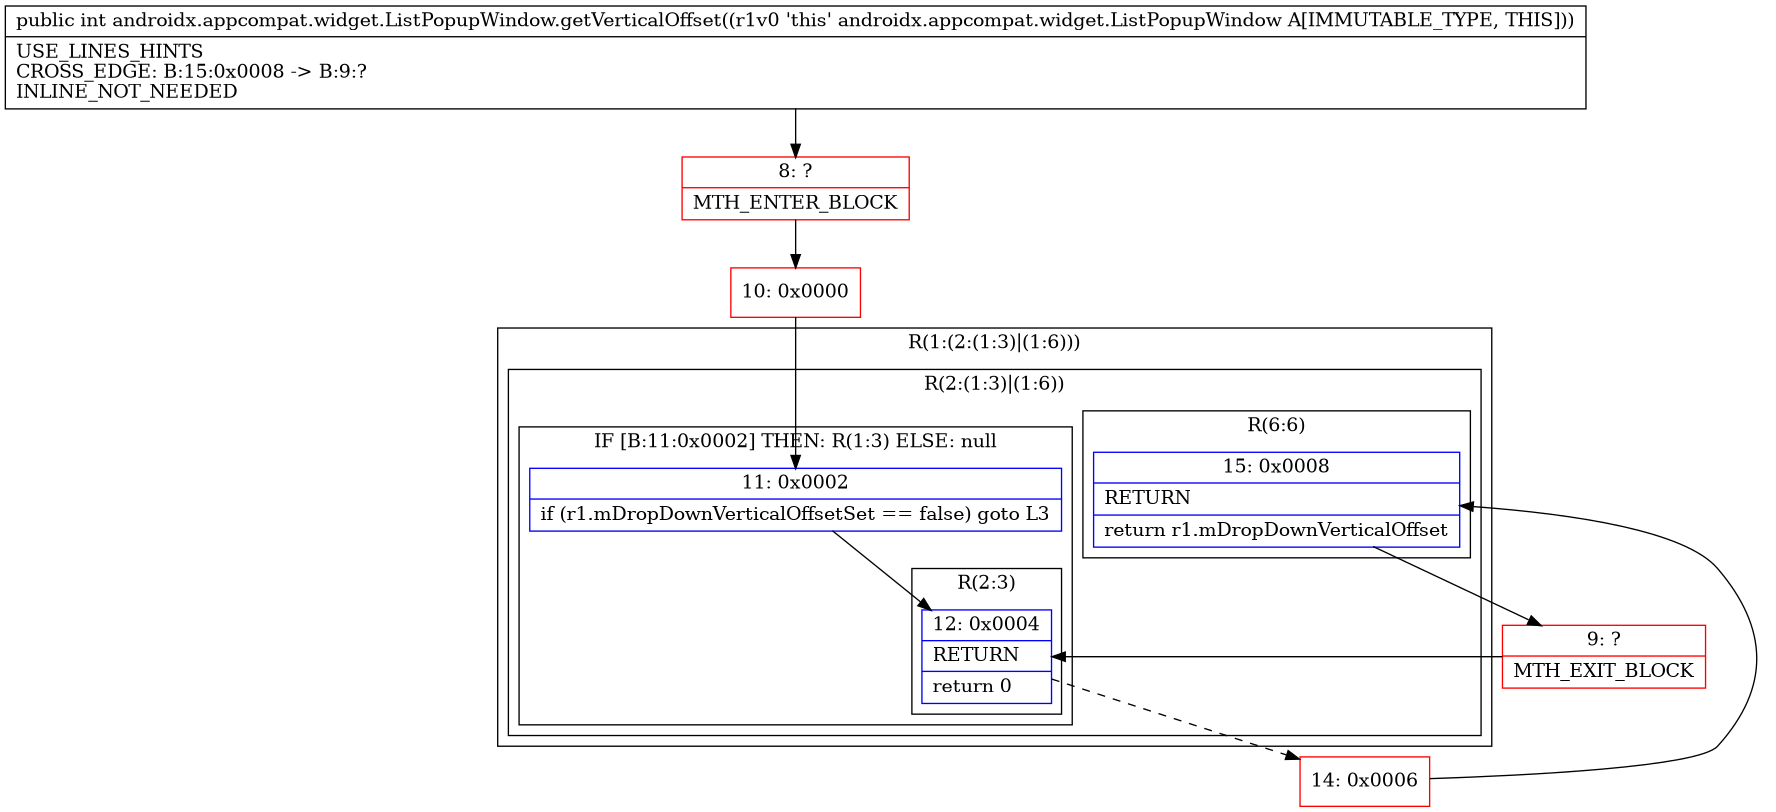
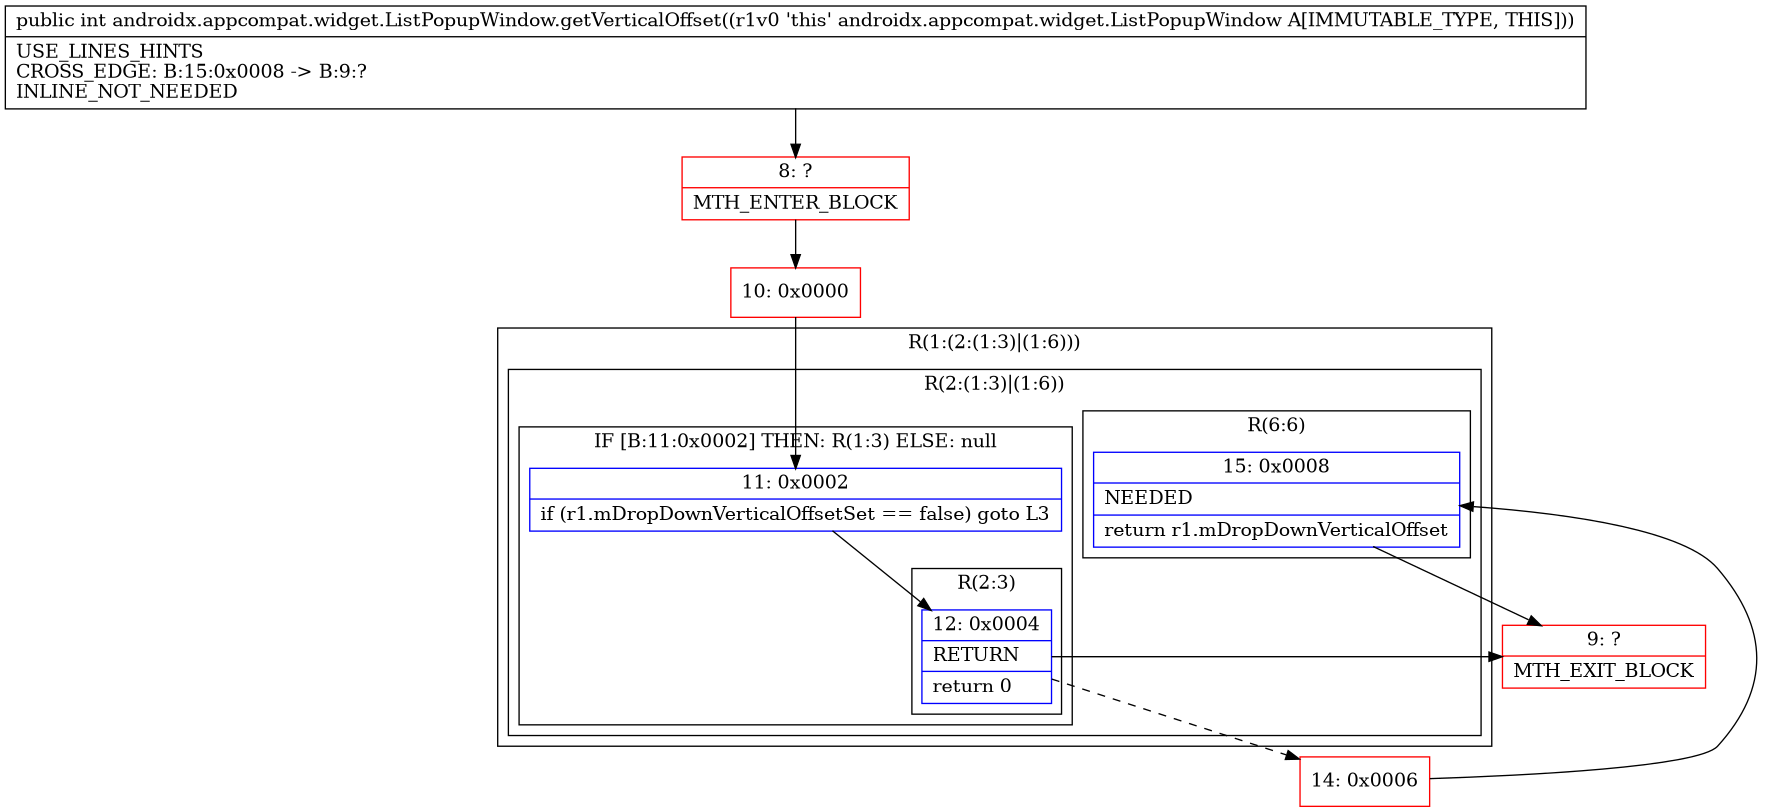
(1148, 498) -> (1149, 498)
(1284, 657) -> (1270, 657)
